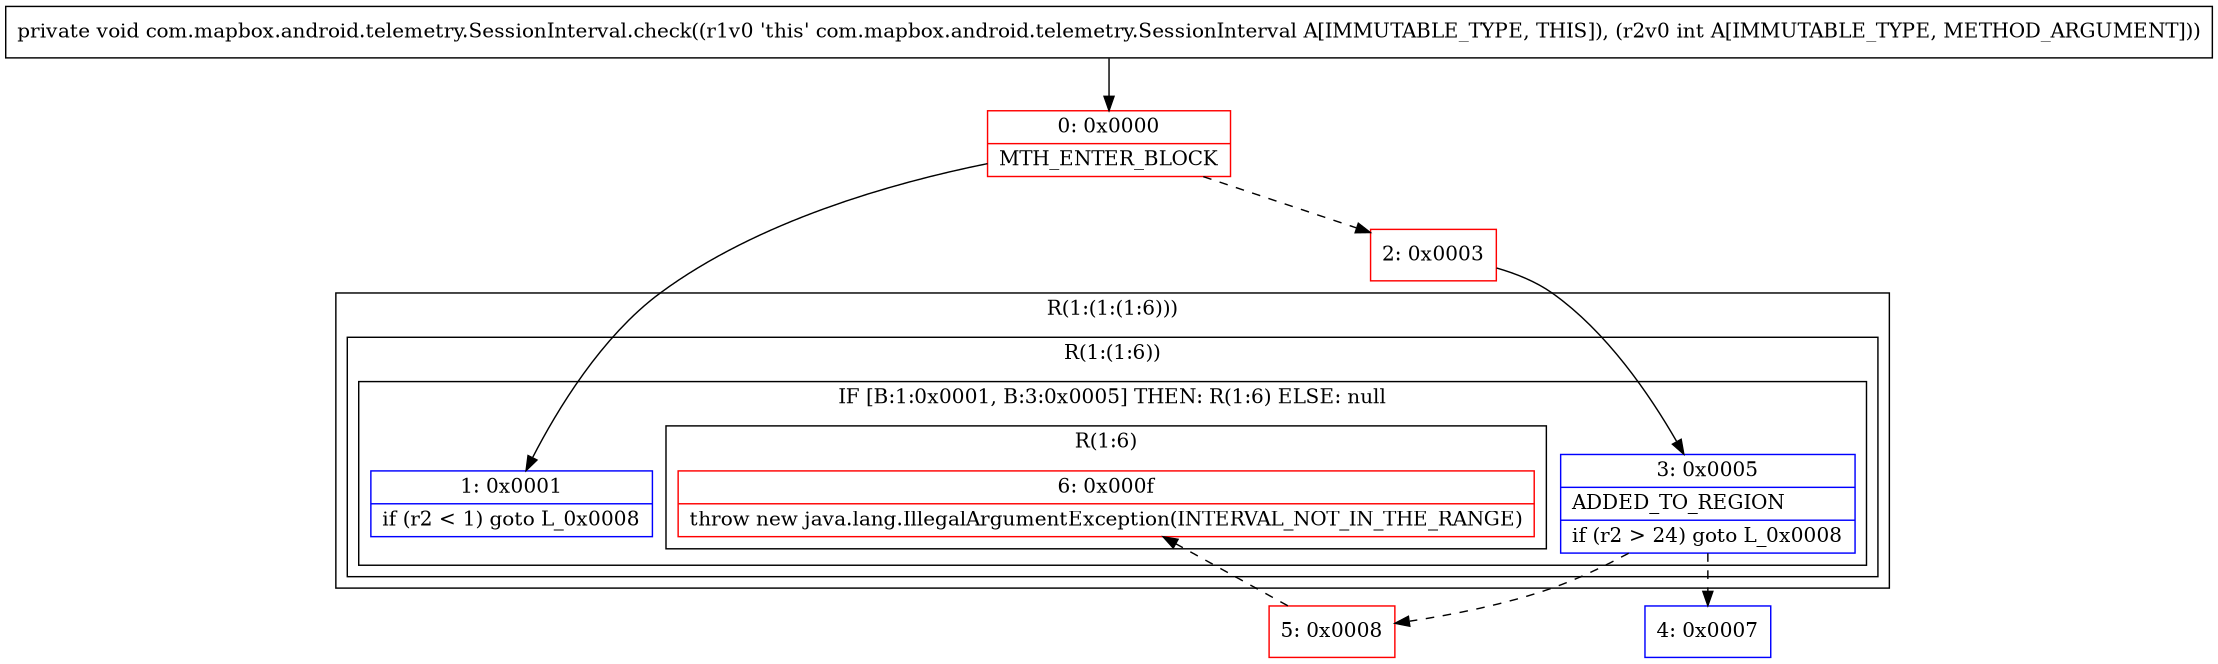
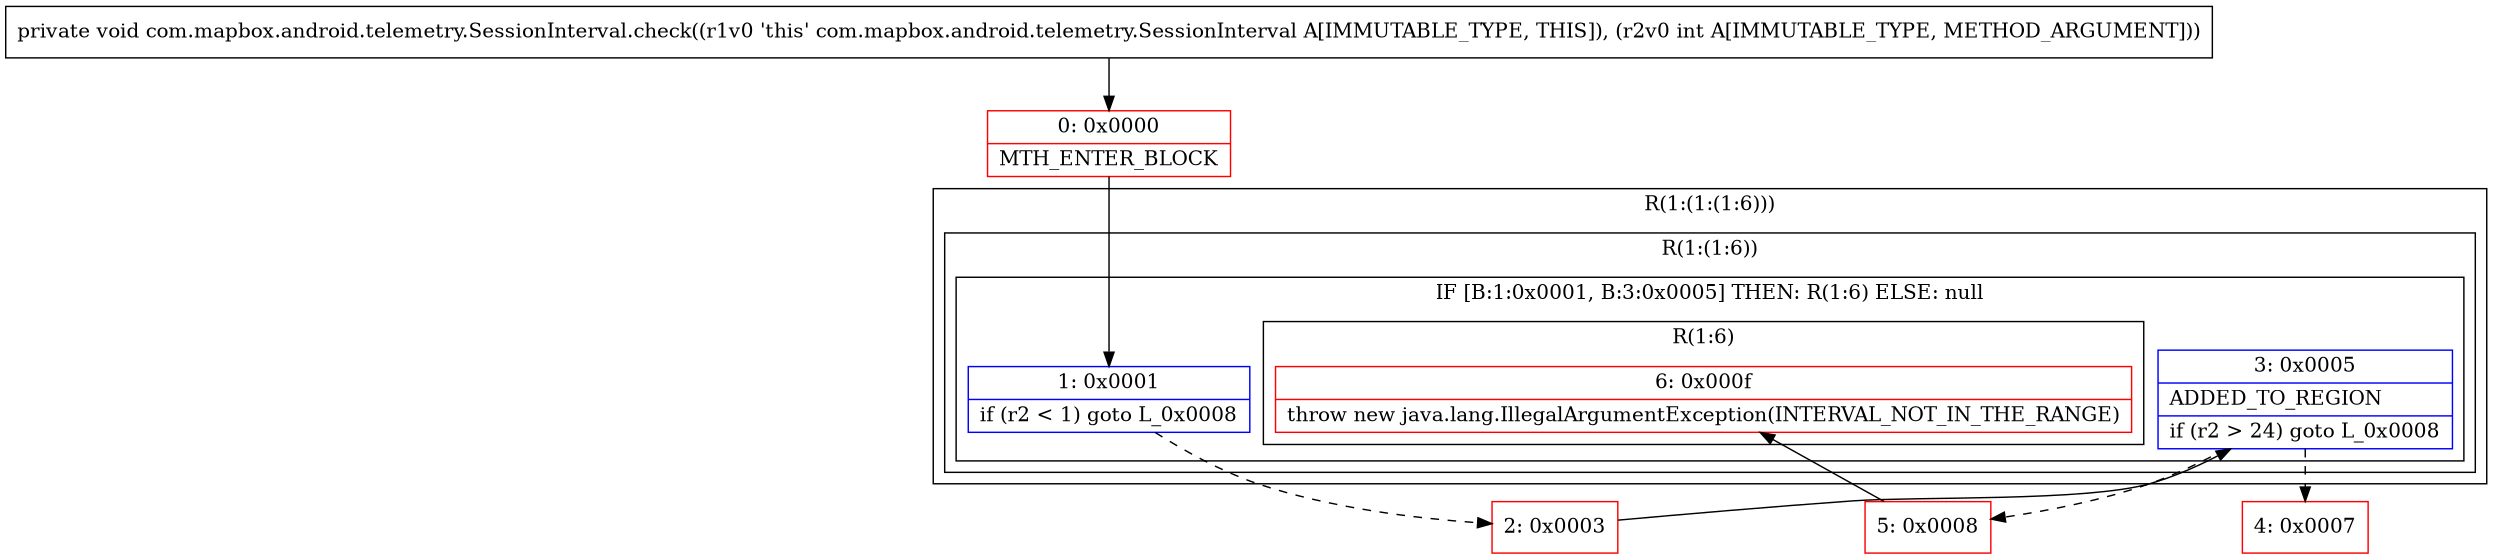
(1280, 202) -> (1310, 499)
(1232, 575) -> (1828, 470)
(1708, 632) -> (2305, 527)
